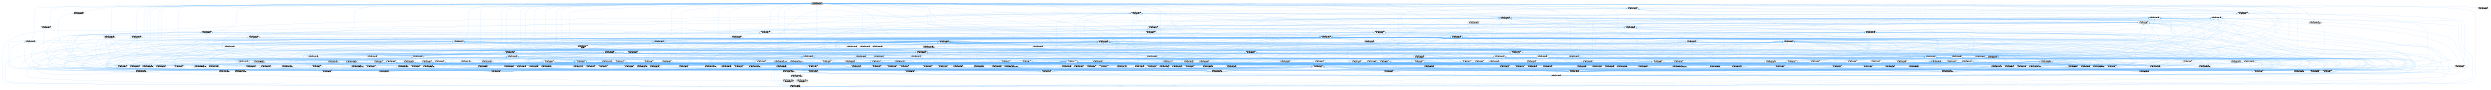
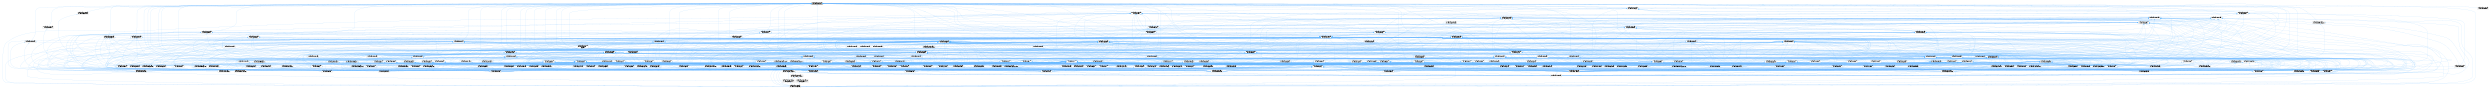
(603, 66) -> (603, 66)
(1079, 66) -> (1079, 66)
